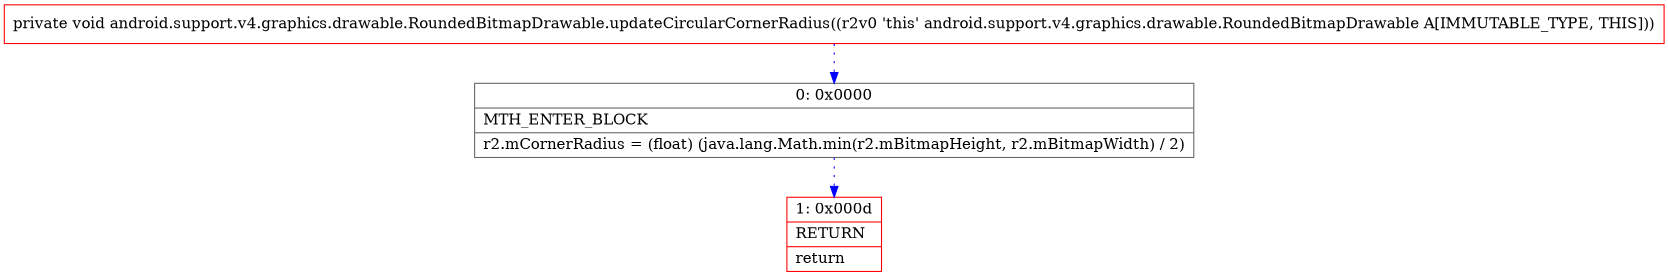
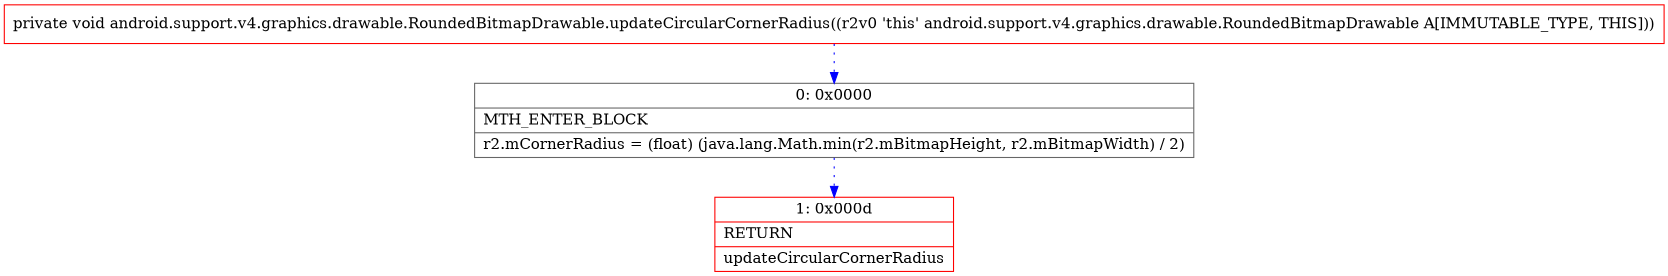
(820, 259) -> (834, 259)
